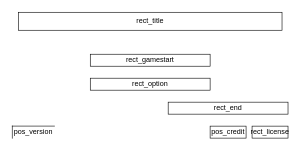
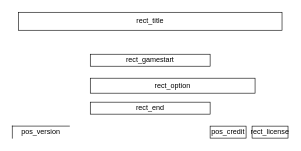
(150, 84) -> (173, 86)
(228, 108) -> (150, 108)
(33, 132) -> (41, 132)
